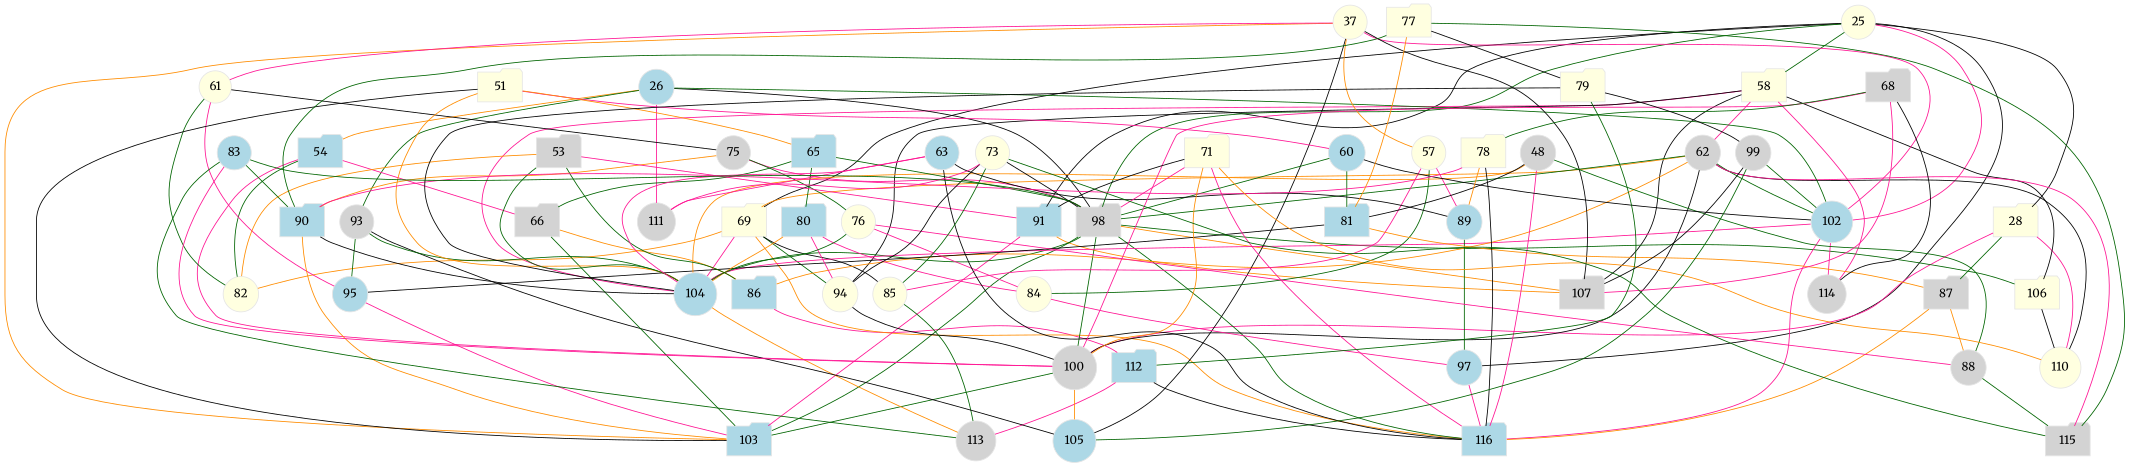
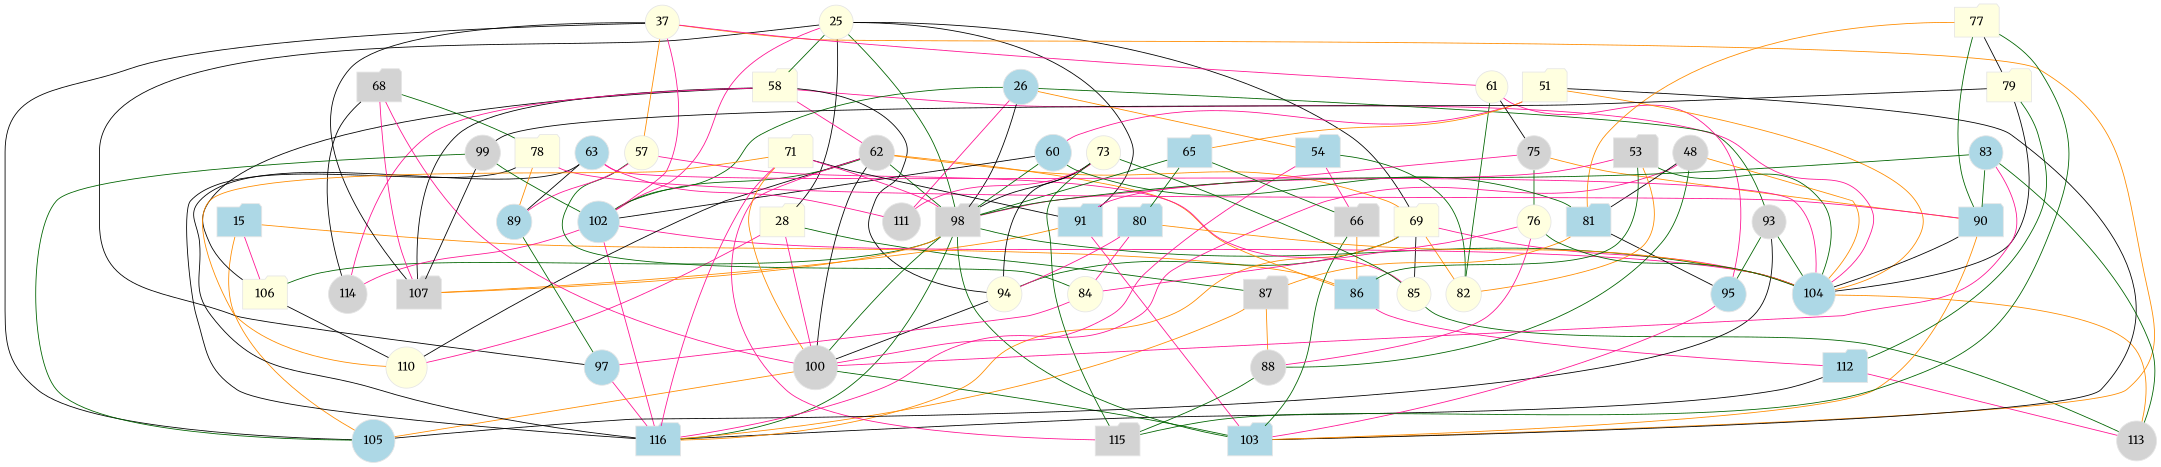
none -> (239, 222)
